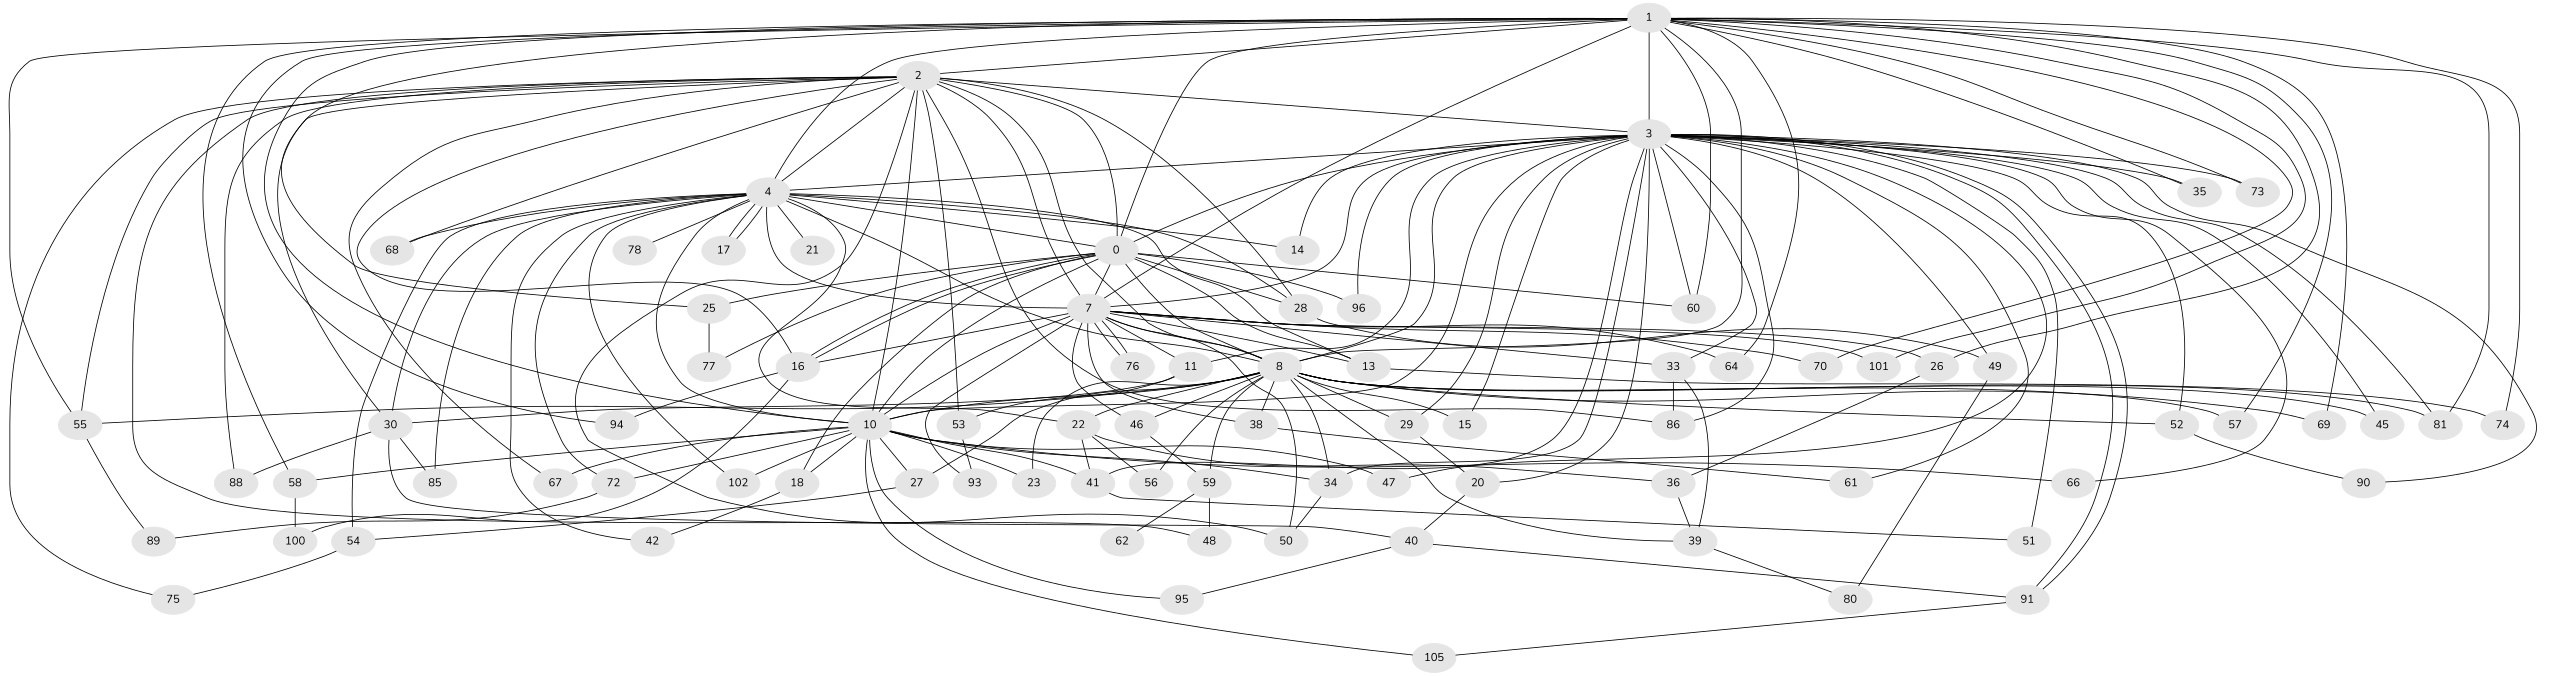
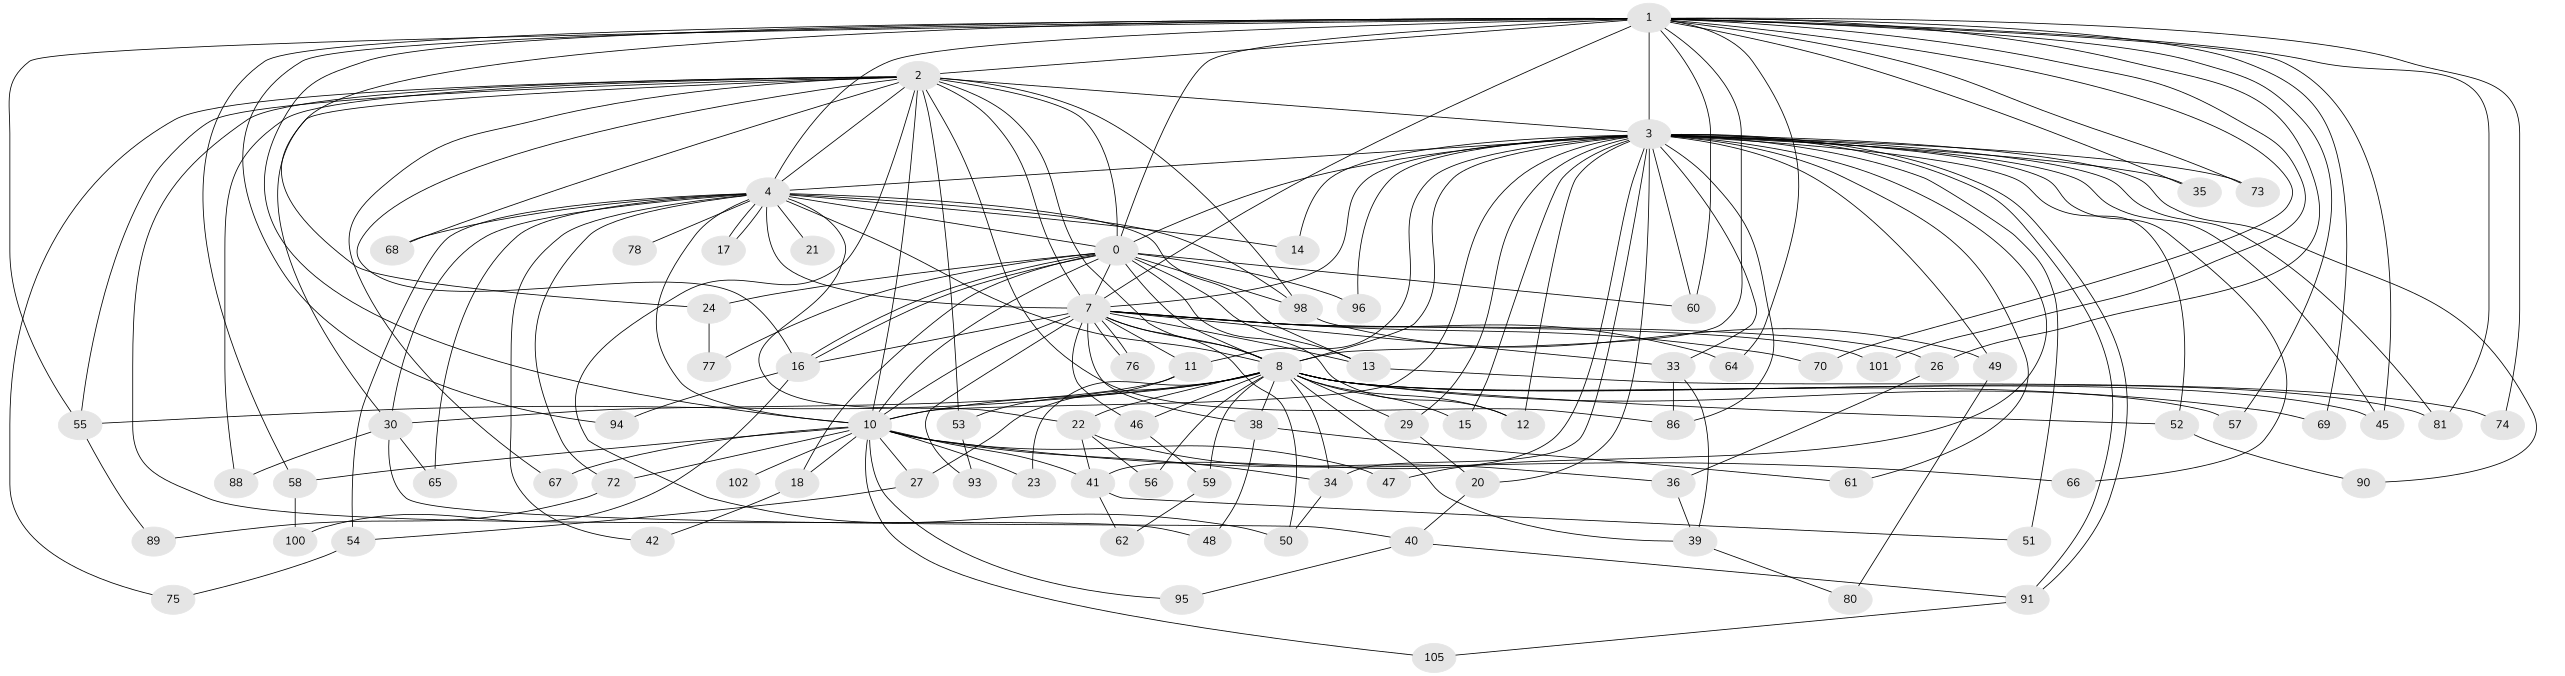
none -> (2291, 68)
(591, 292) -> none
(709, 309) -> (709, 309)
(1301, 309) -> (1301, 309)
none -> (1523, 425)
(435, 483) -> (435, 483)
none -> (1106, 509)
(1209, 513) -> (1243, 486)
